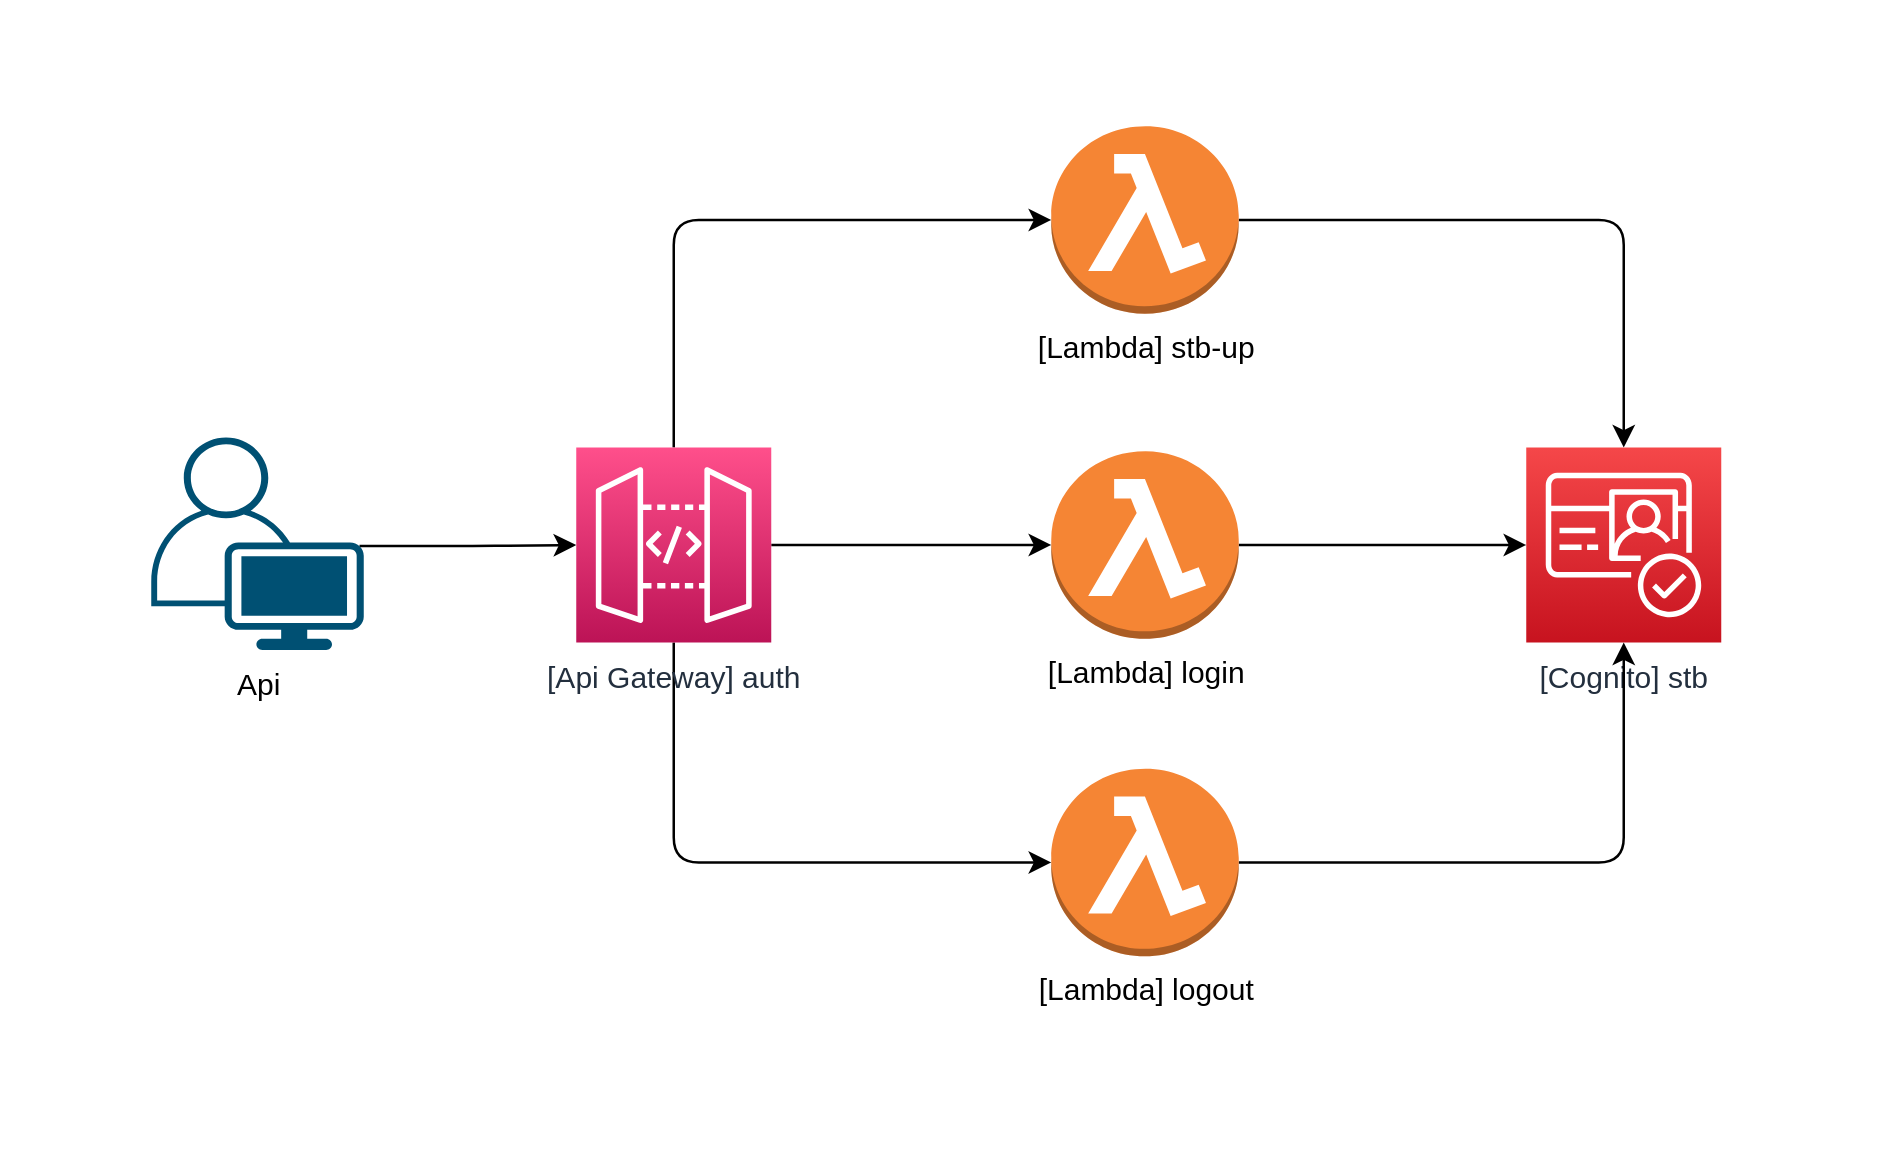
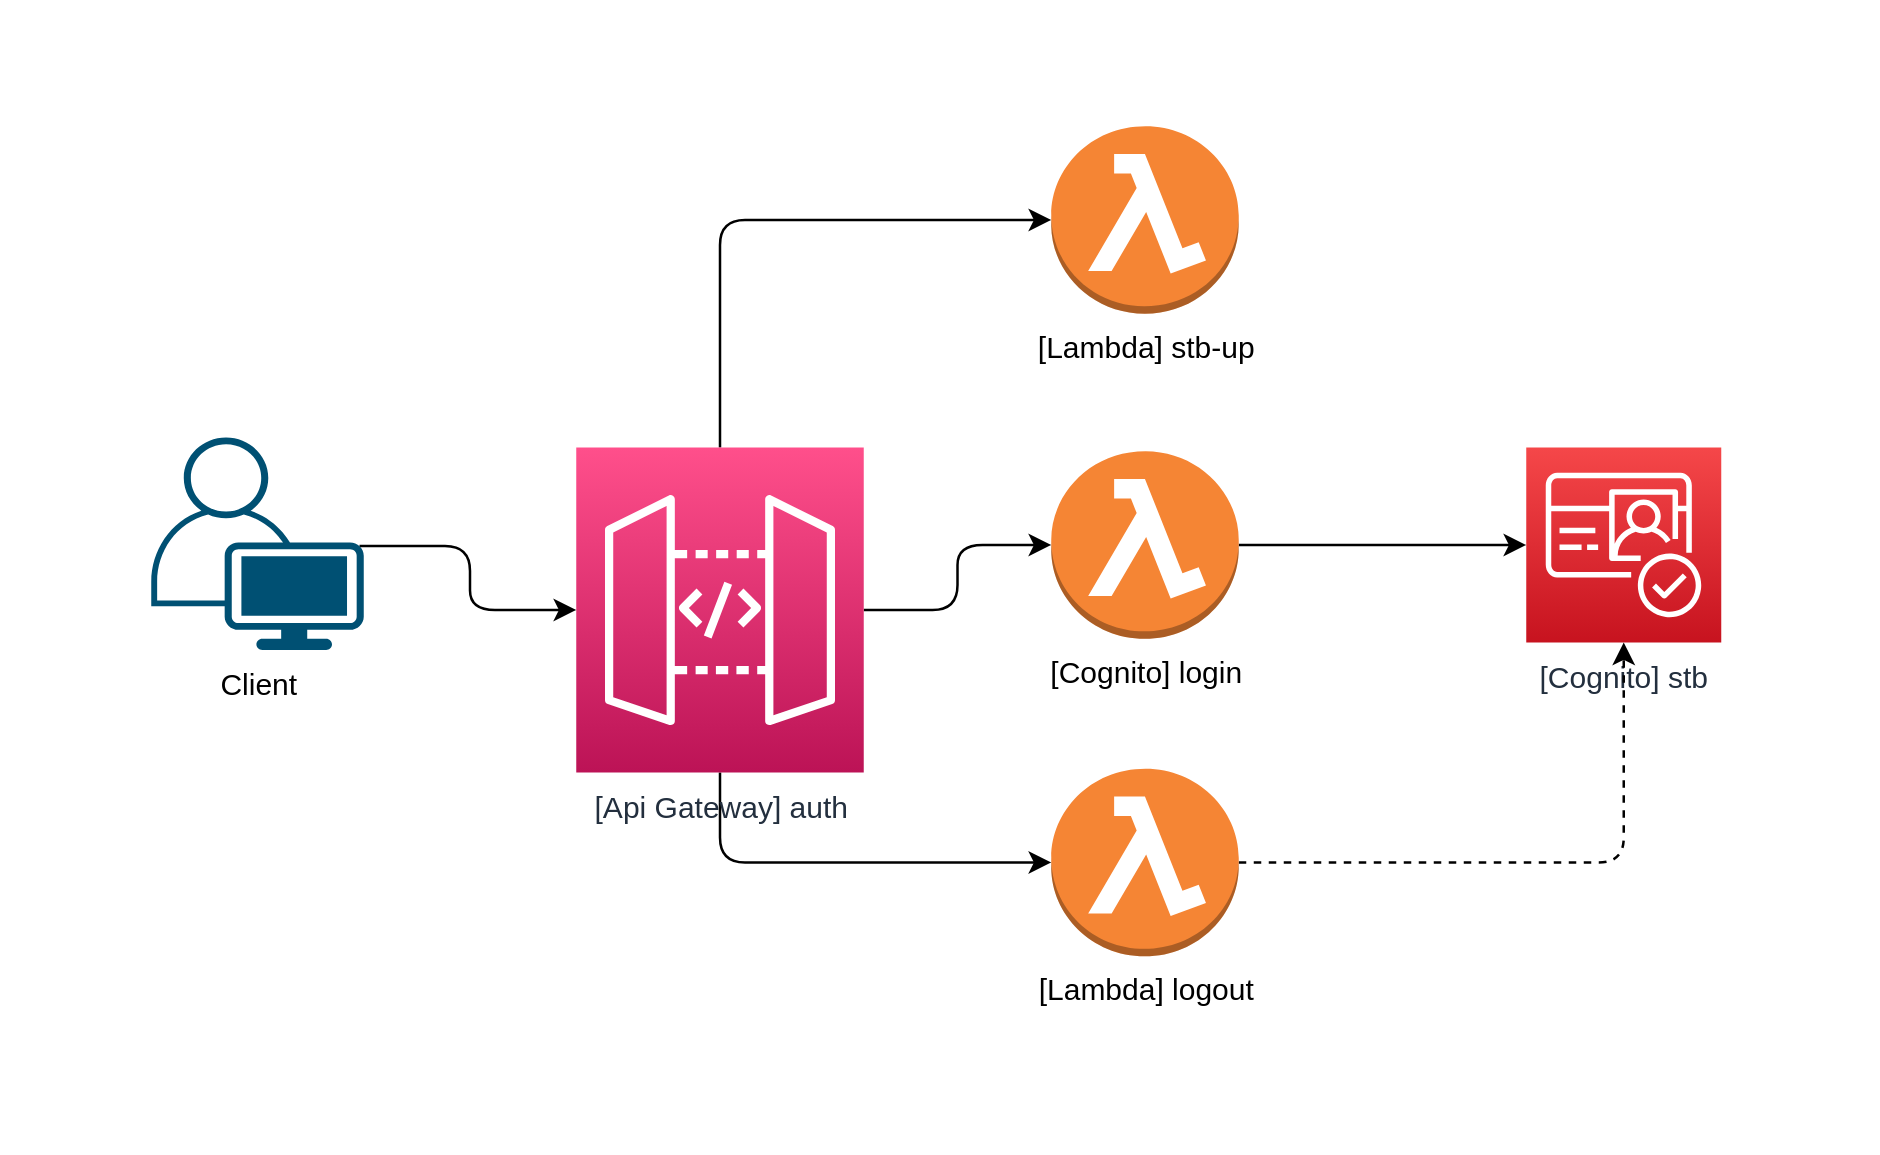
(1529, 220) -> none
(674, 545) -> (720, 610)
(1148, 674) -> (1148, 674)
(260, 687) -> (260, 687)
(1524, 863) -> (1524, 863)
